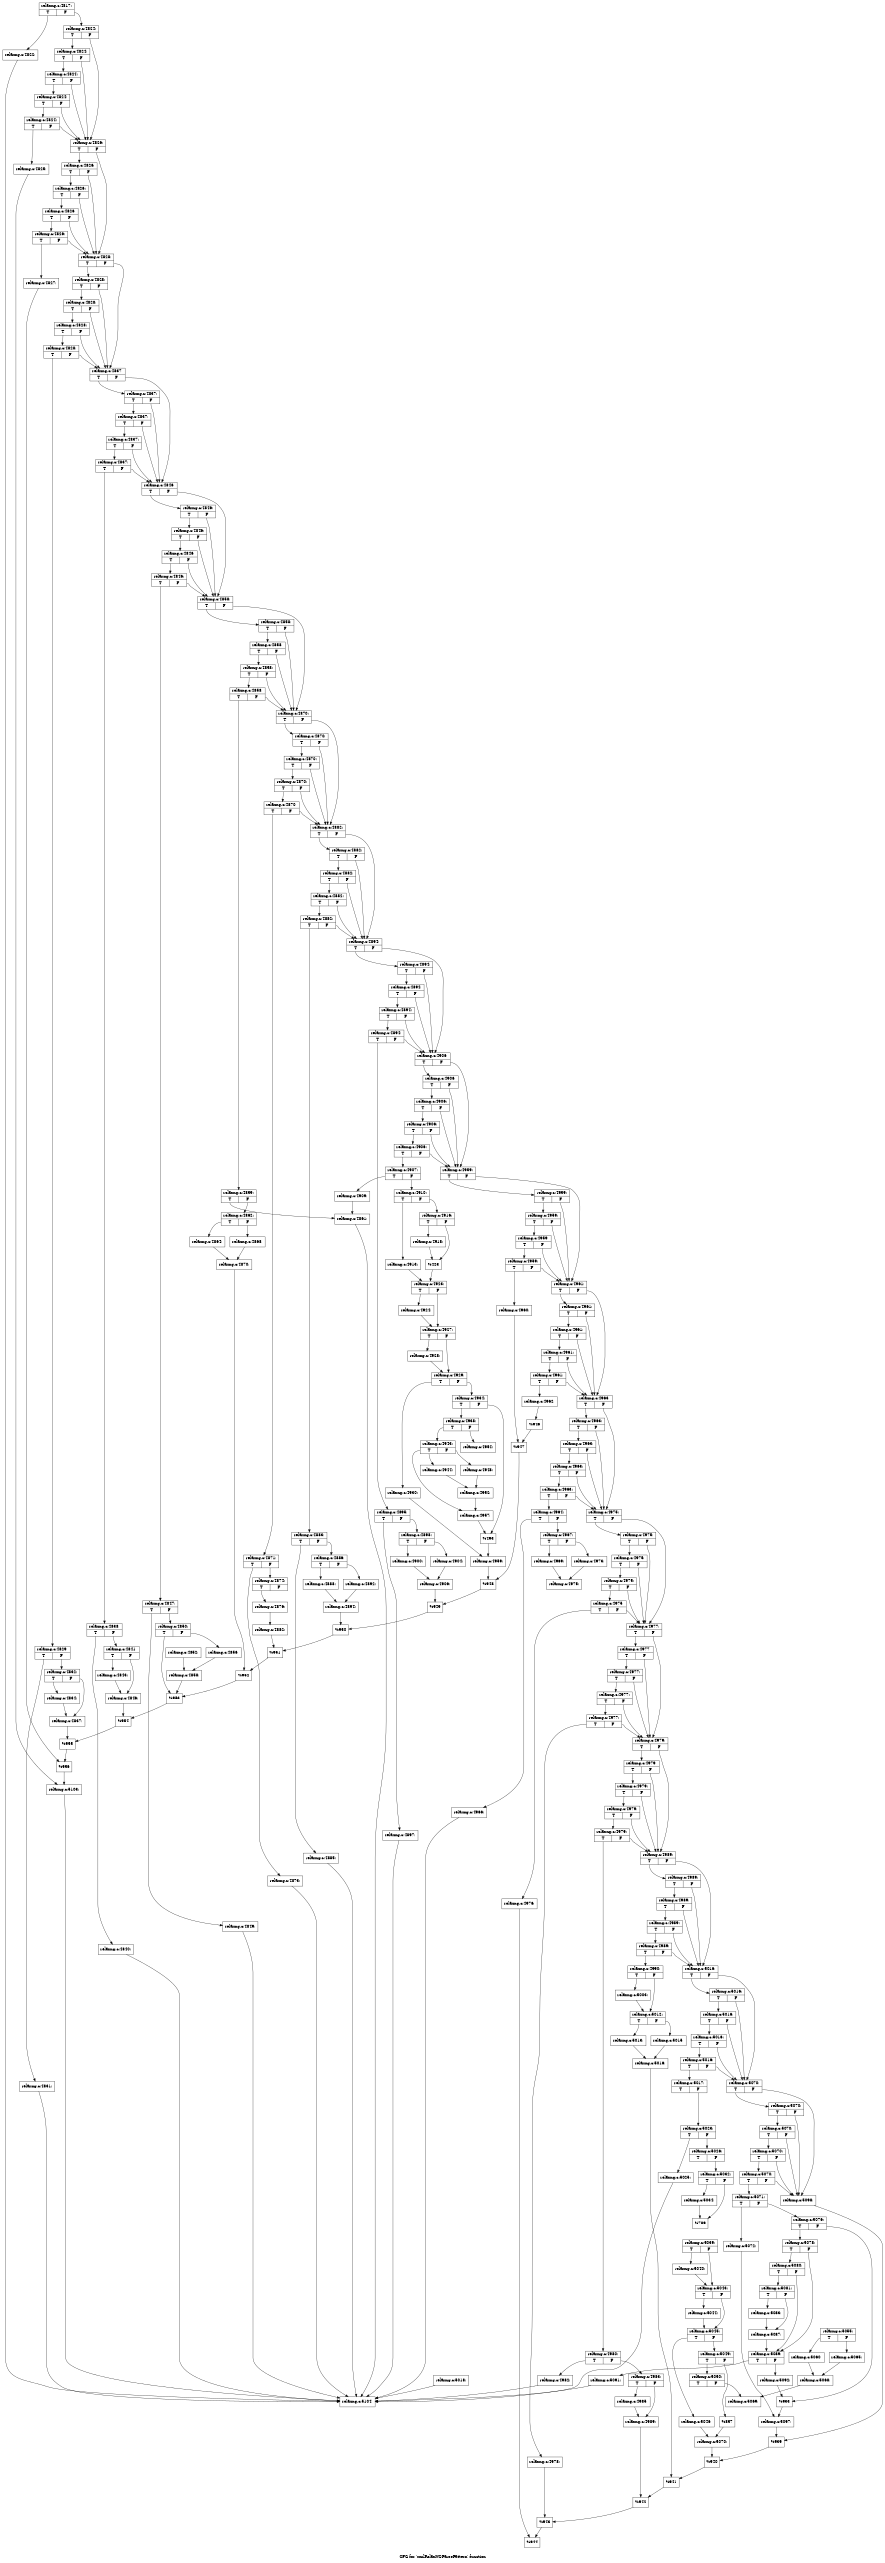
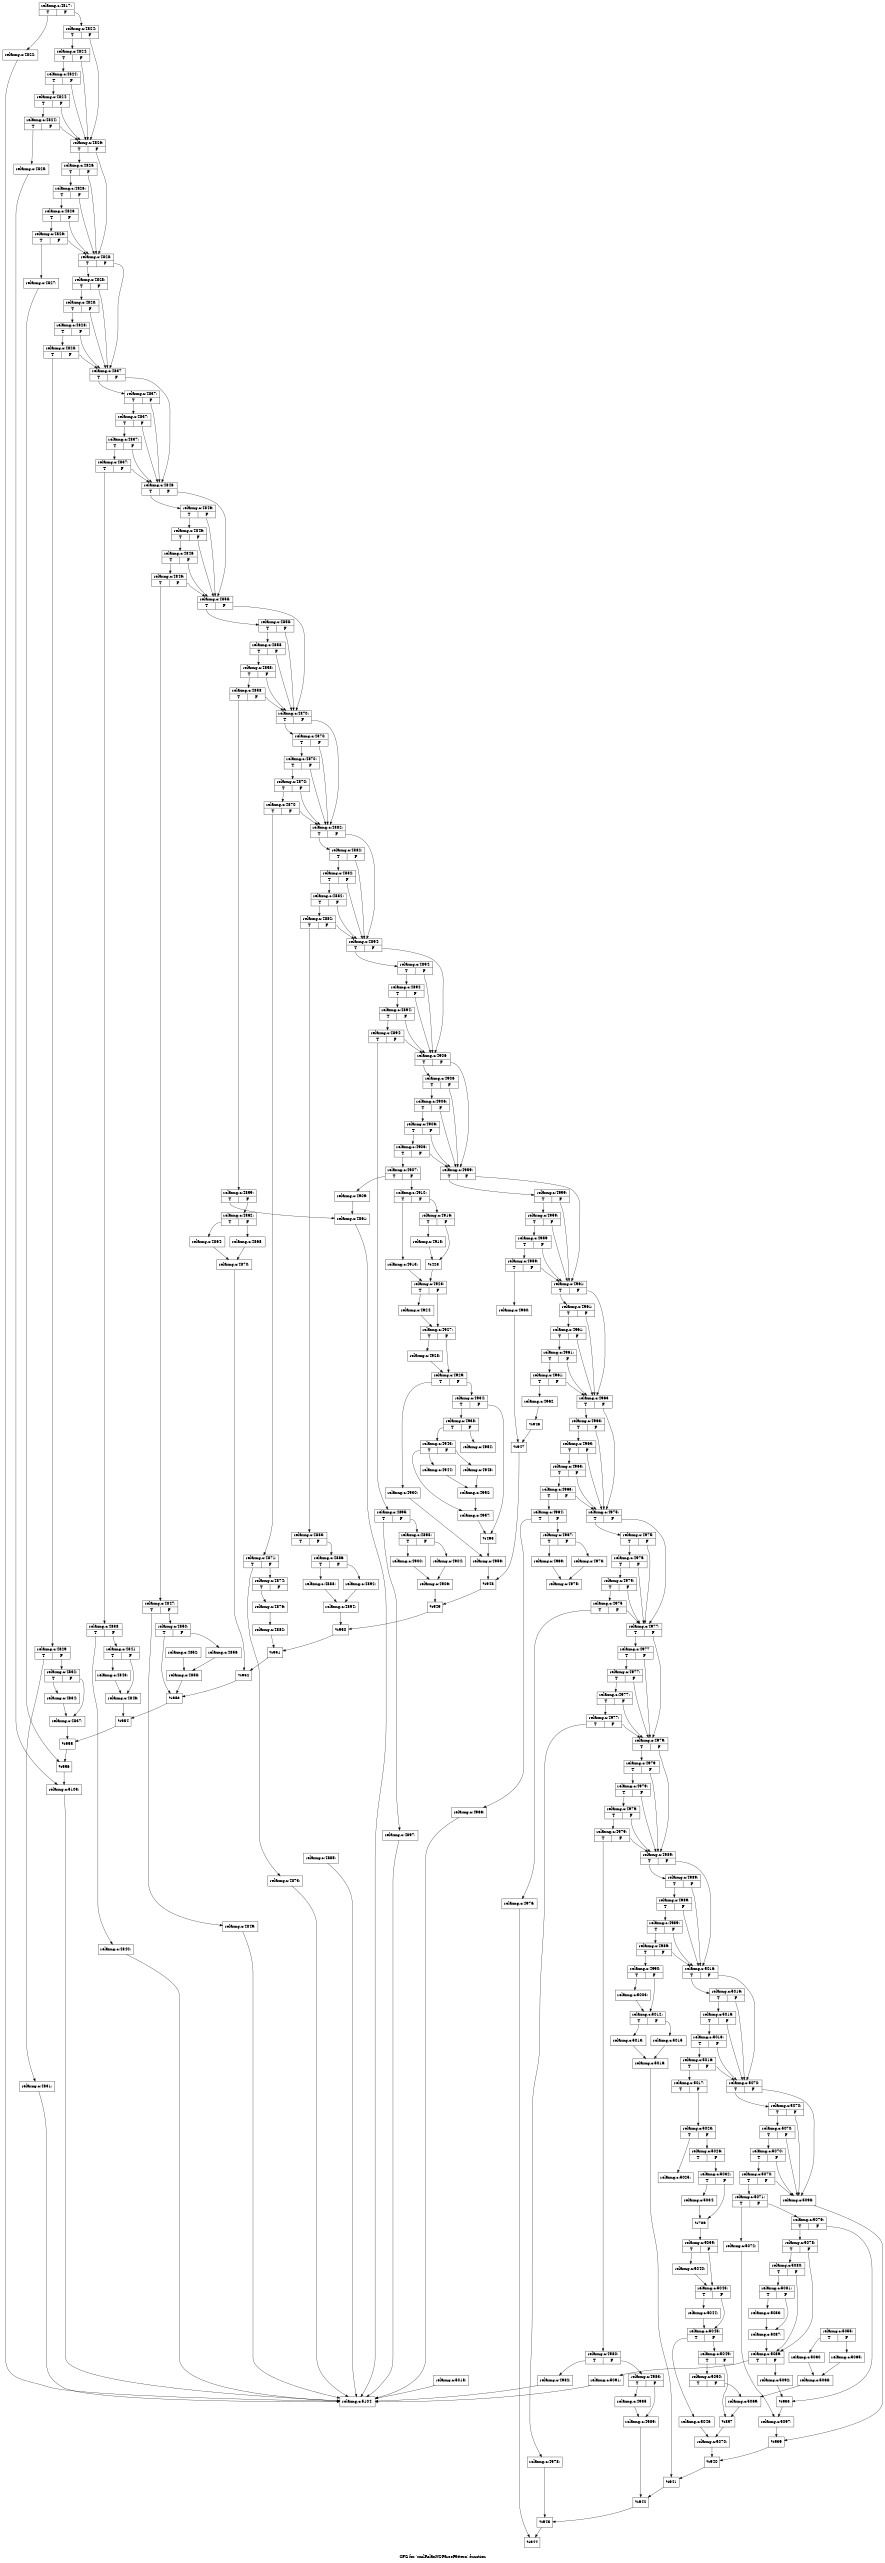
(295, 1700) -> none
none -> (700, 2233)
(593, 2371) -> none
none -> (736, 2411)
